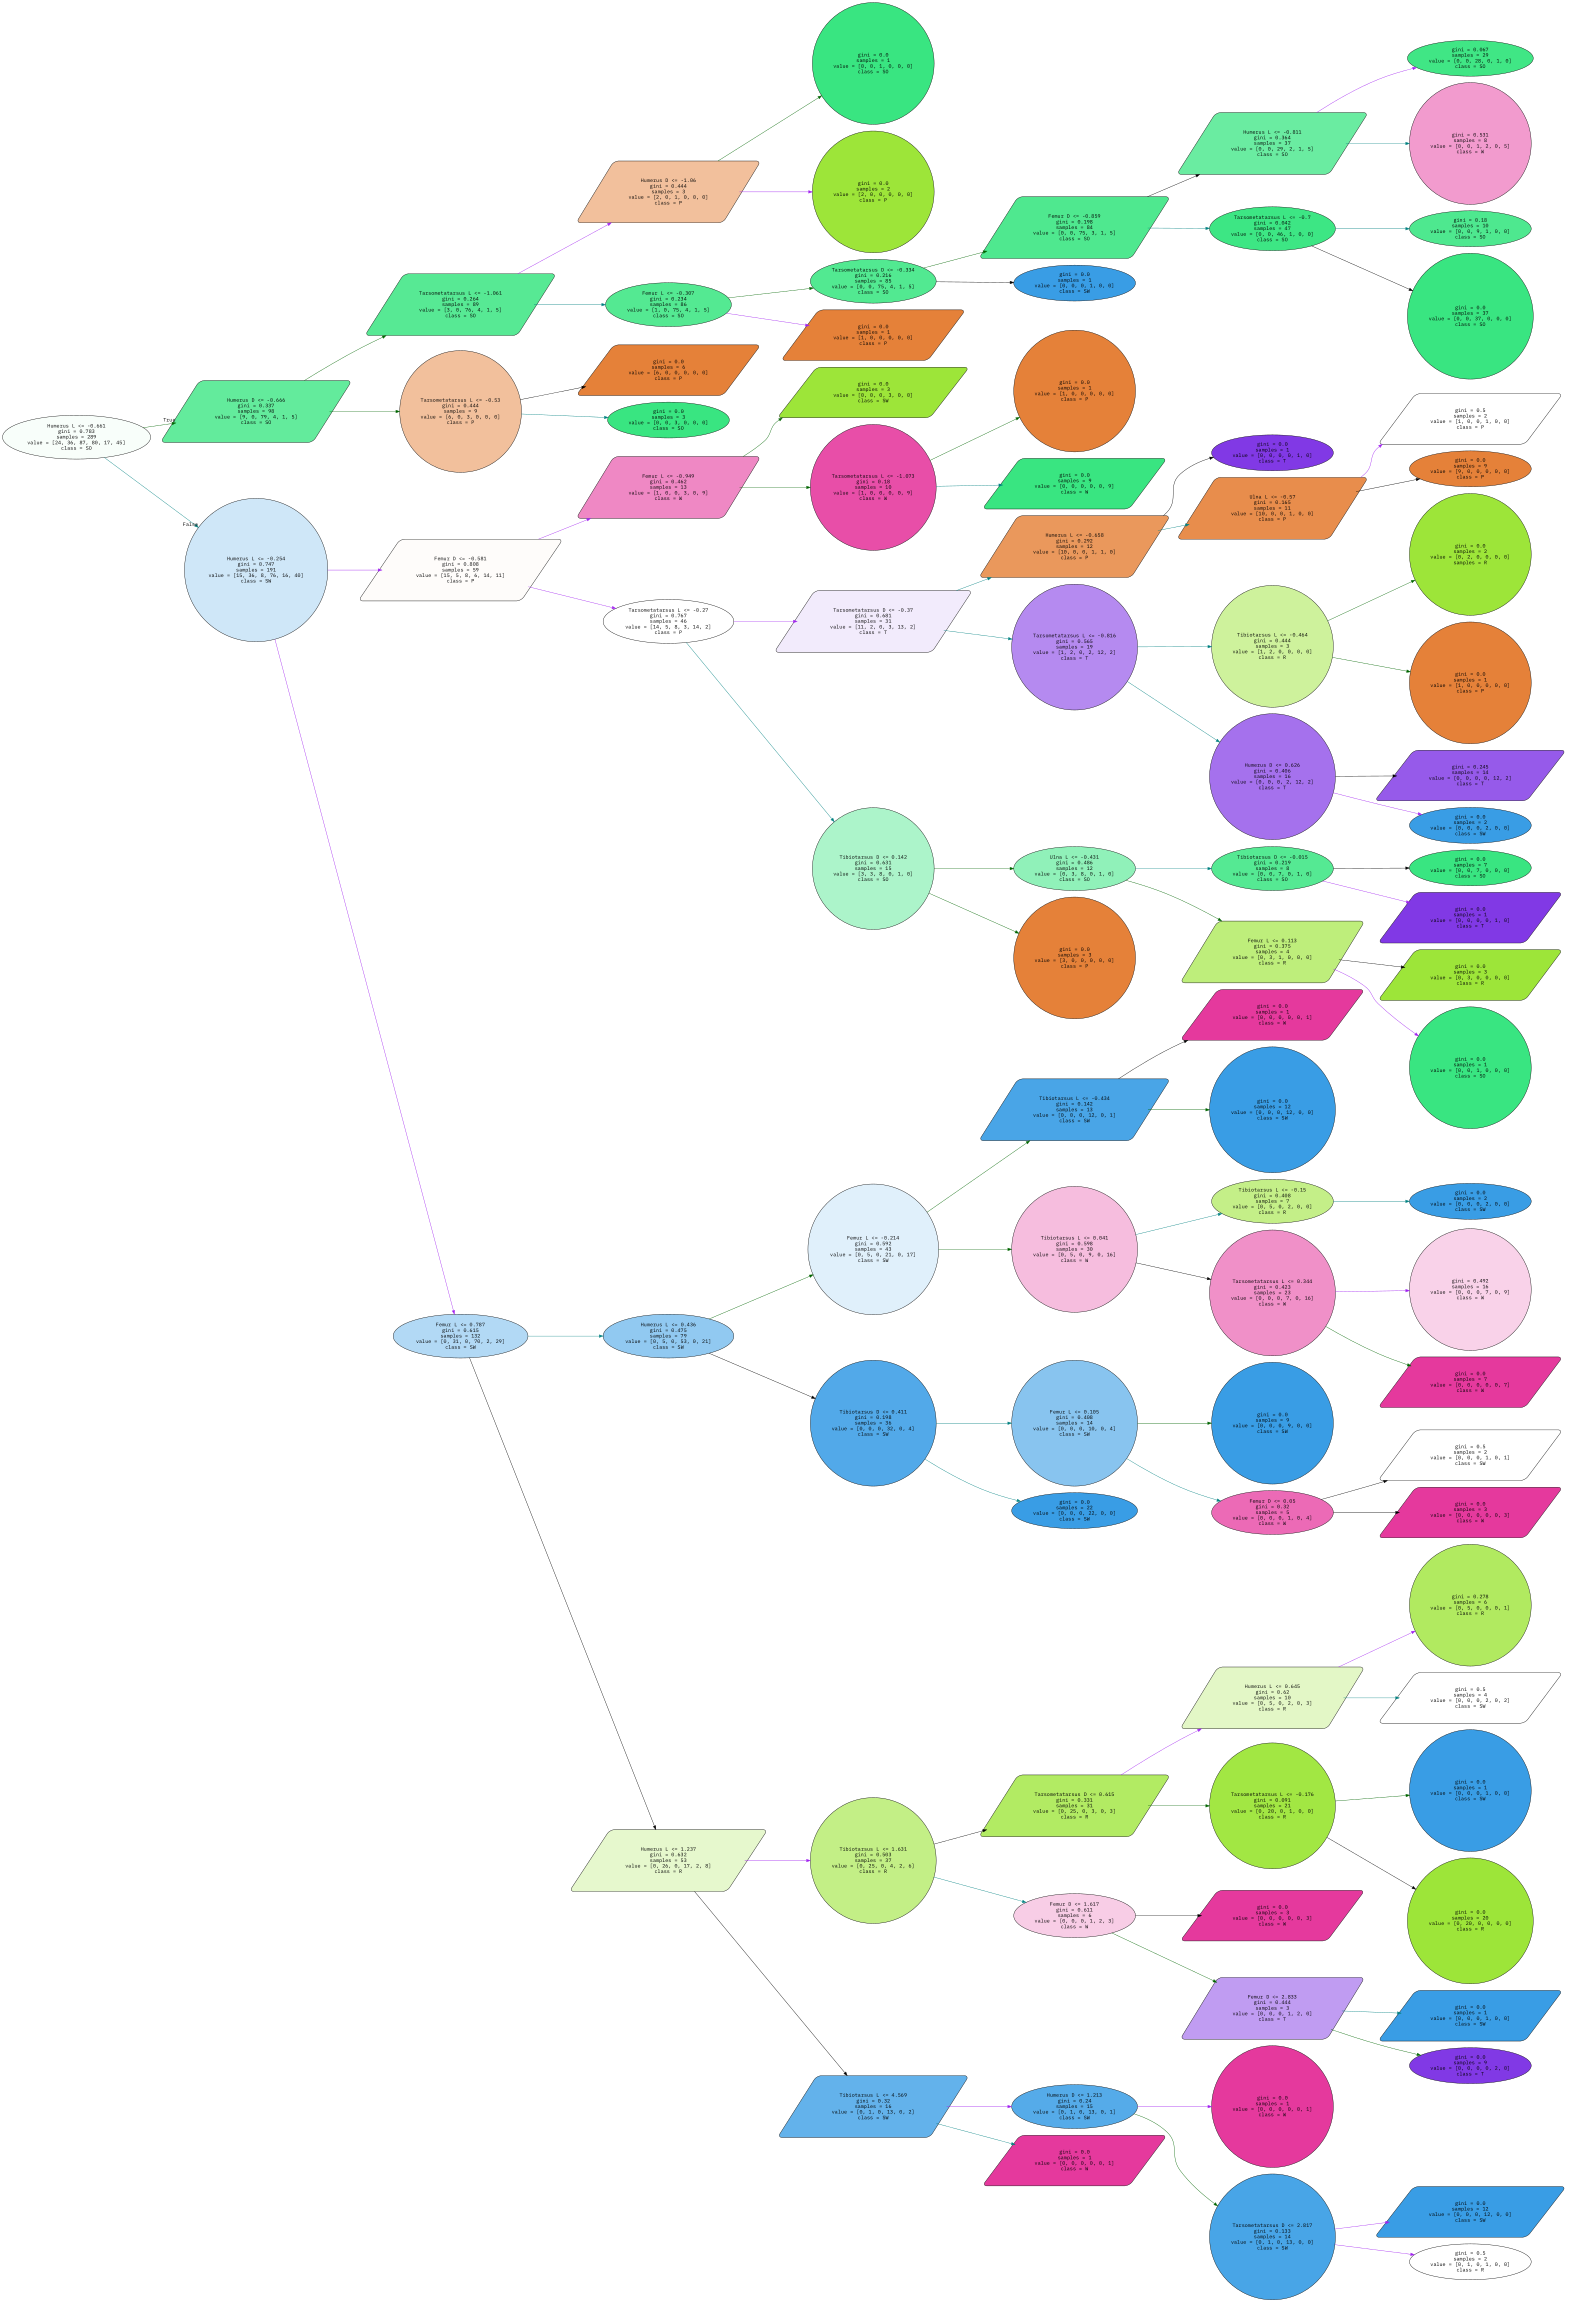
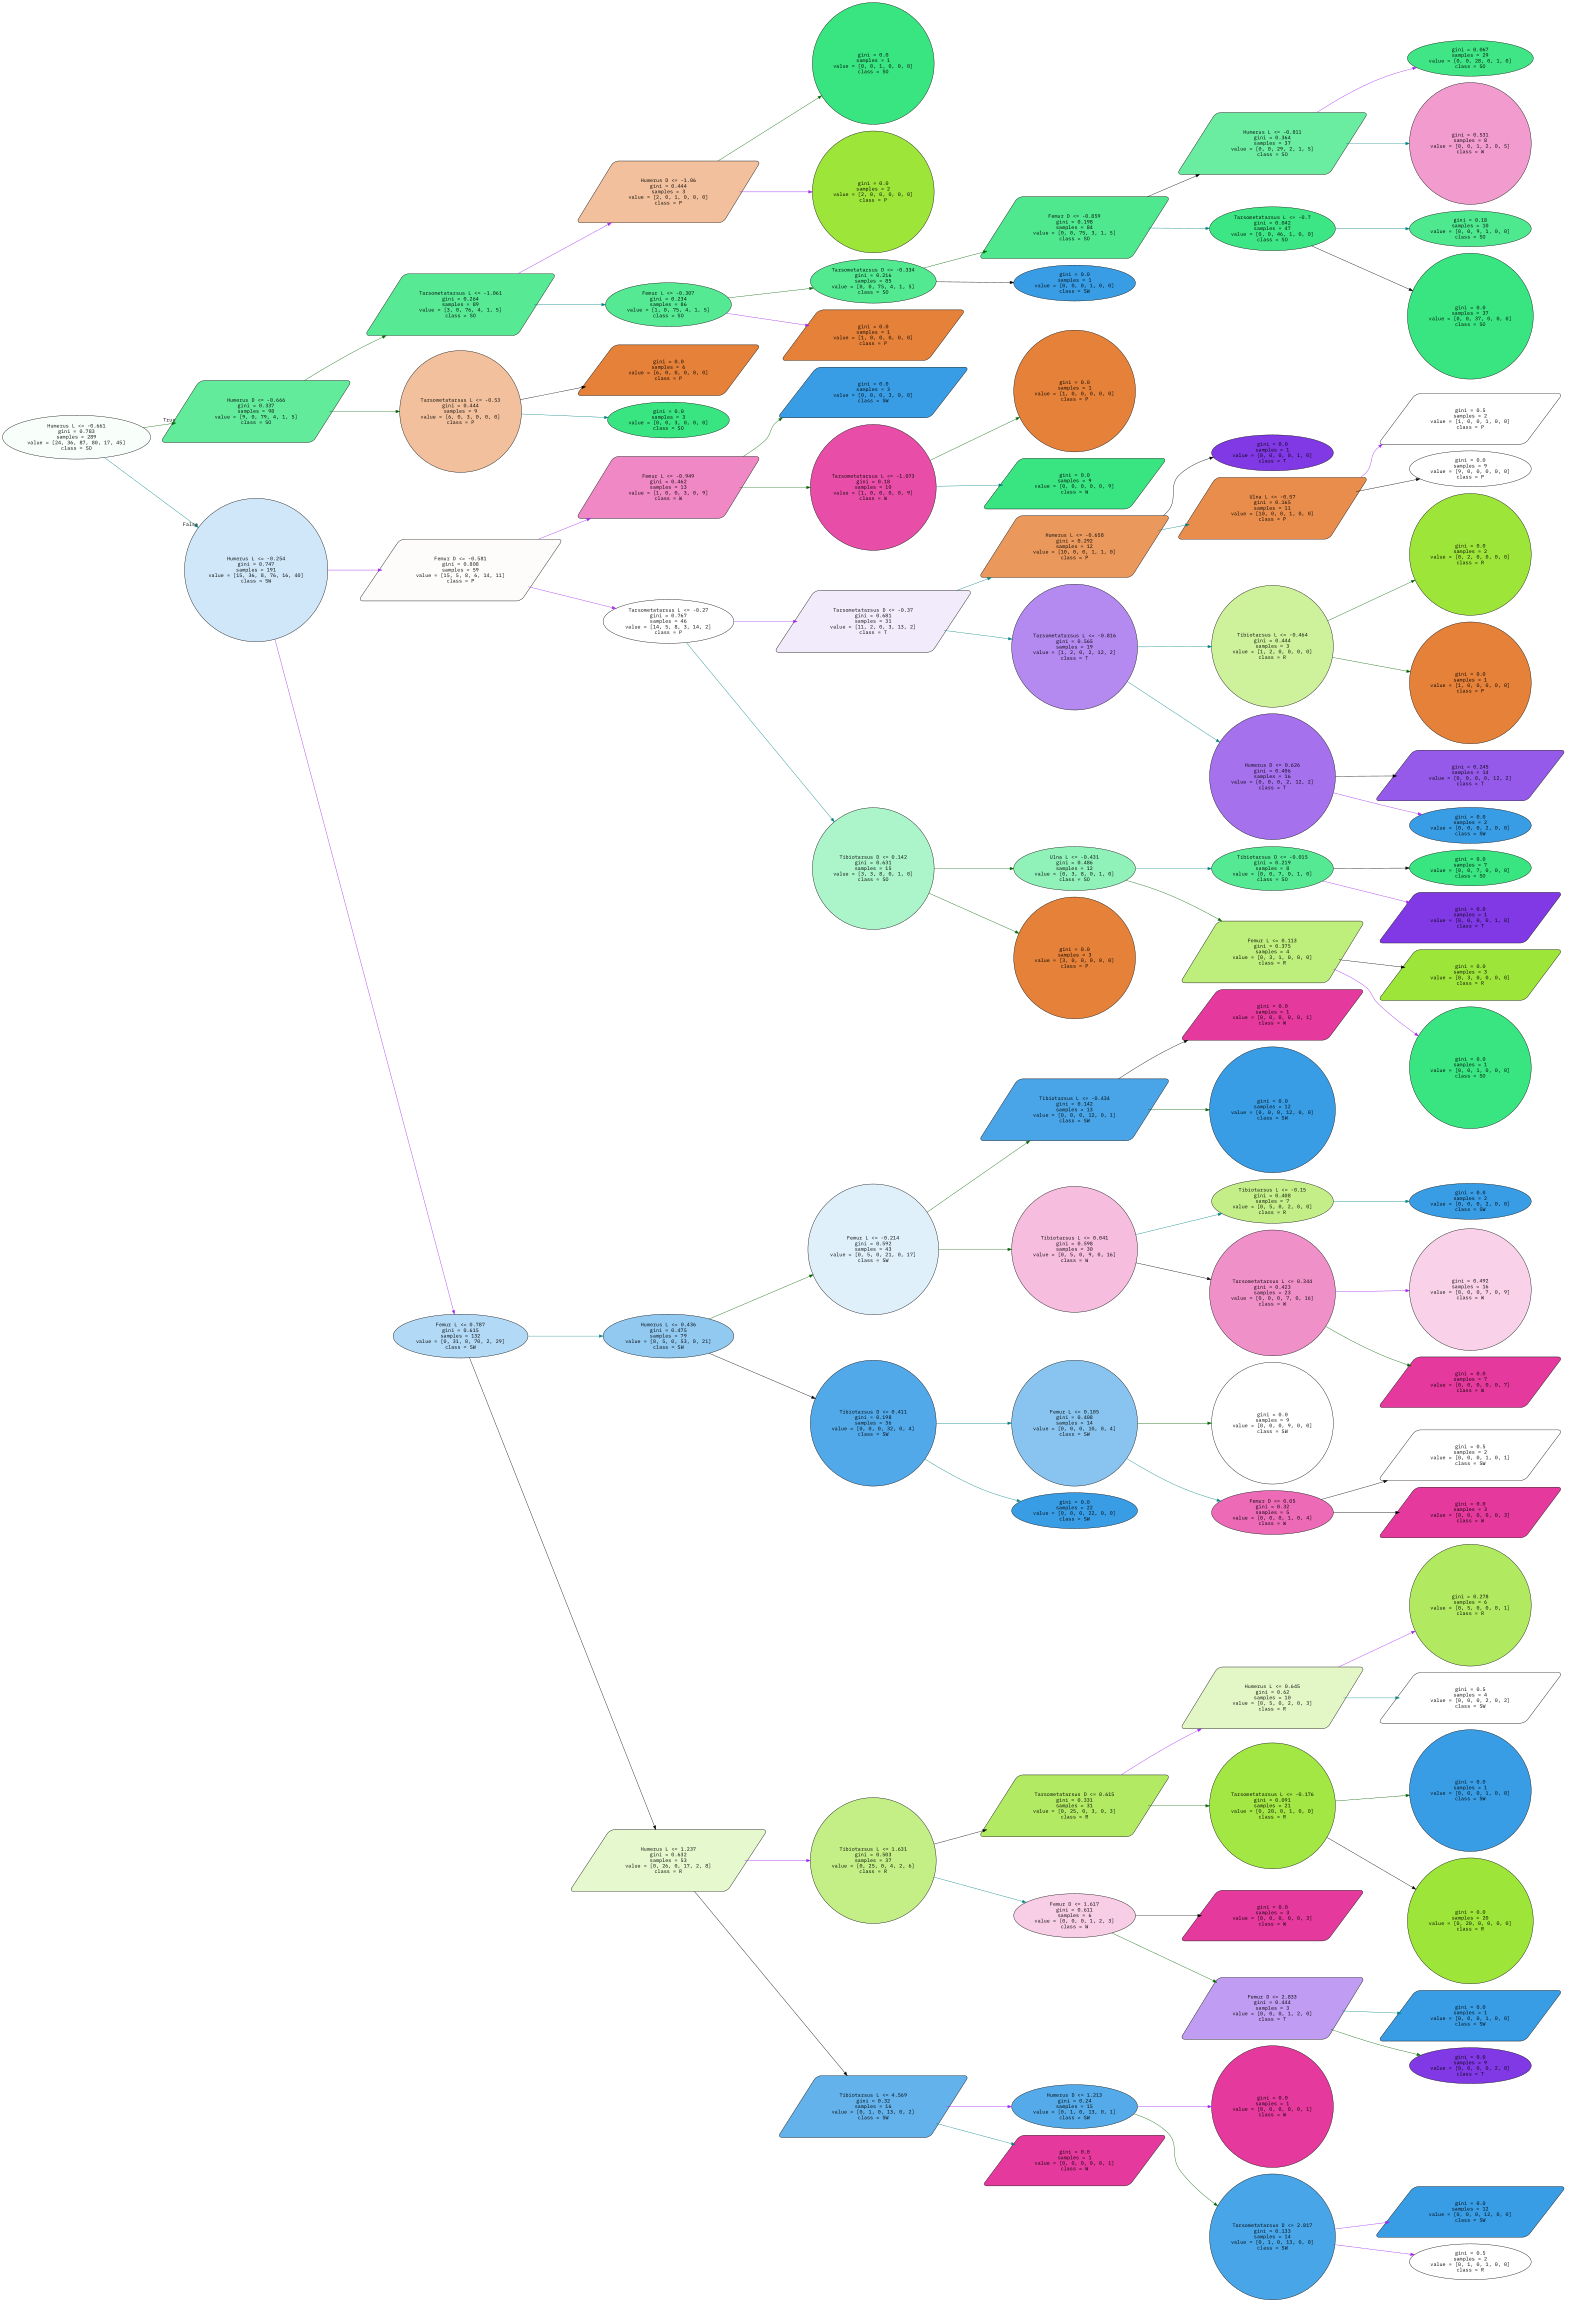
(873, 393) -> (873, 393)
(1470, 469) -> (1470, 469)
(1470, 554) -> (1470, 554)
(1272, 1423) -> (1272, 1423)
